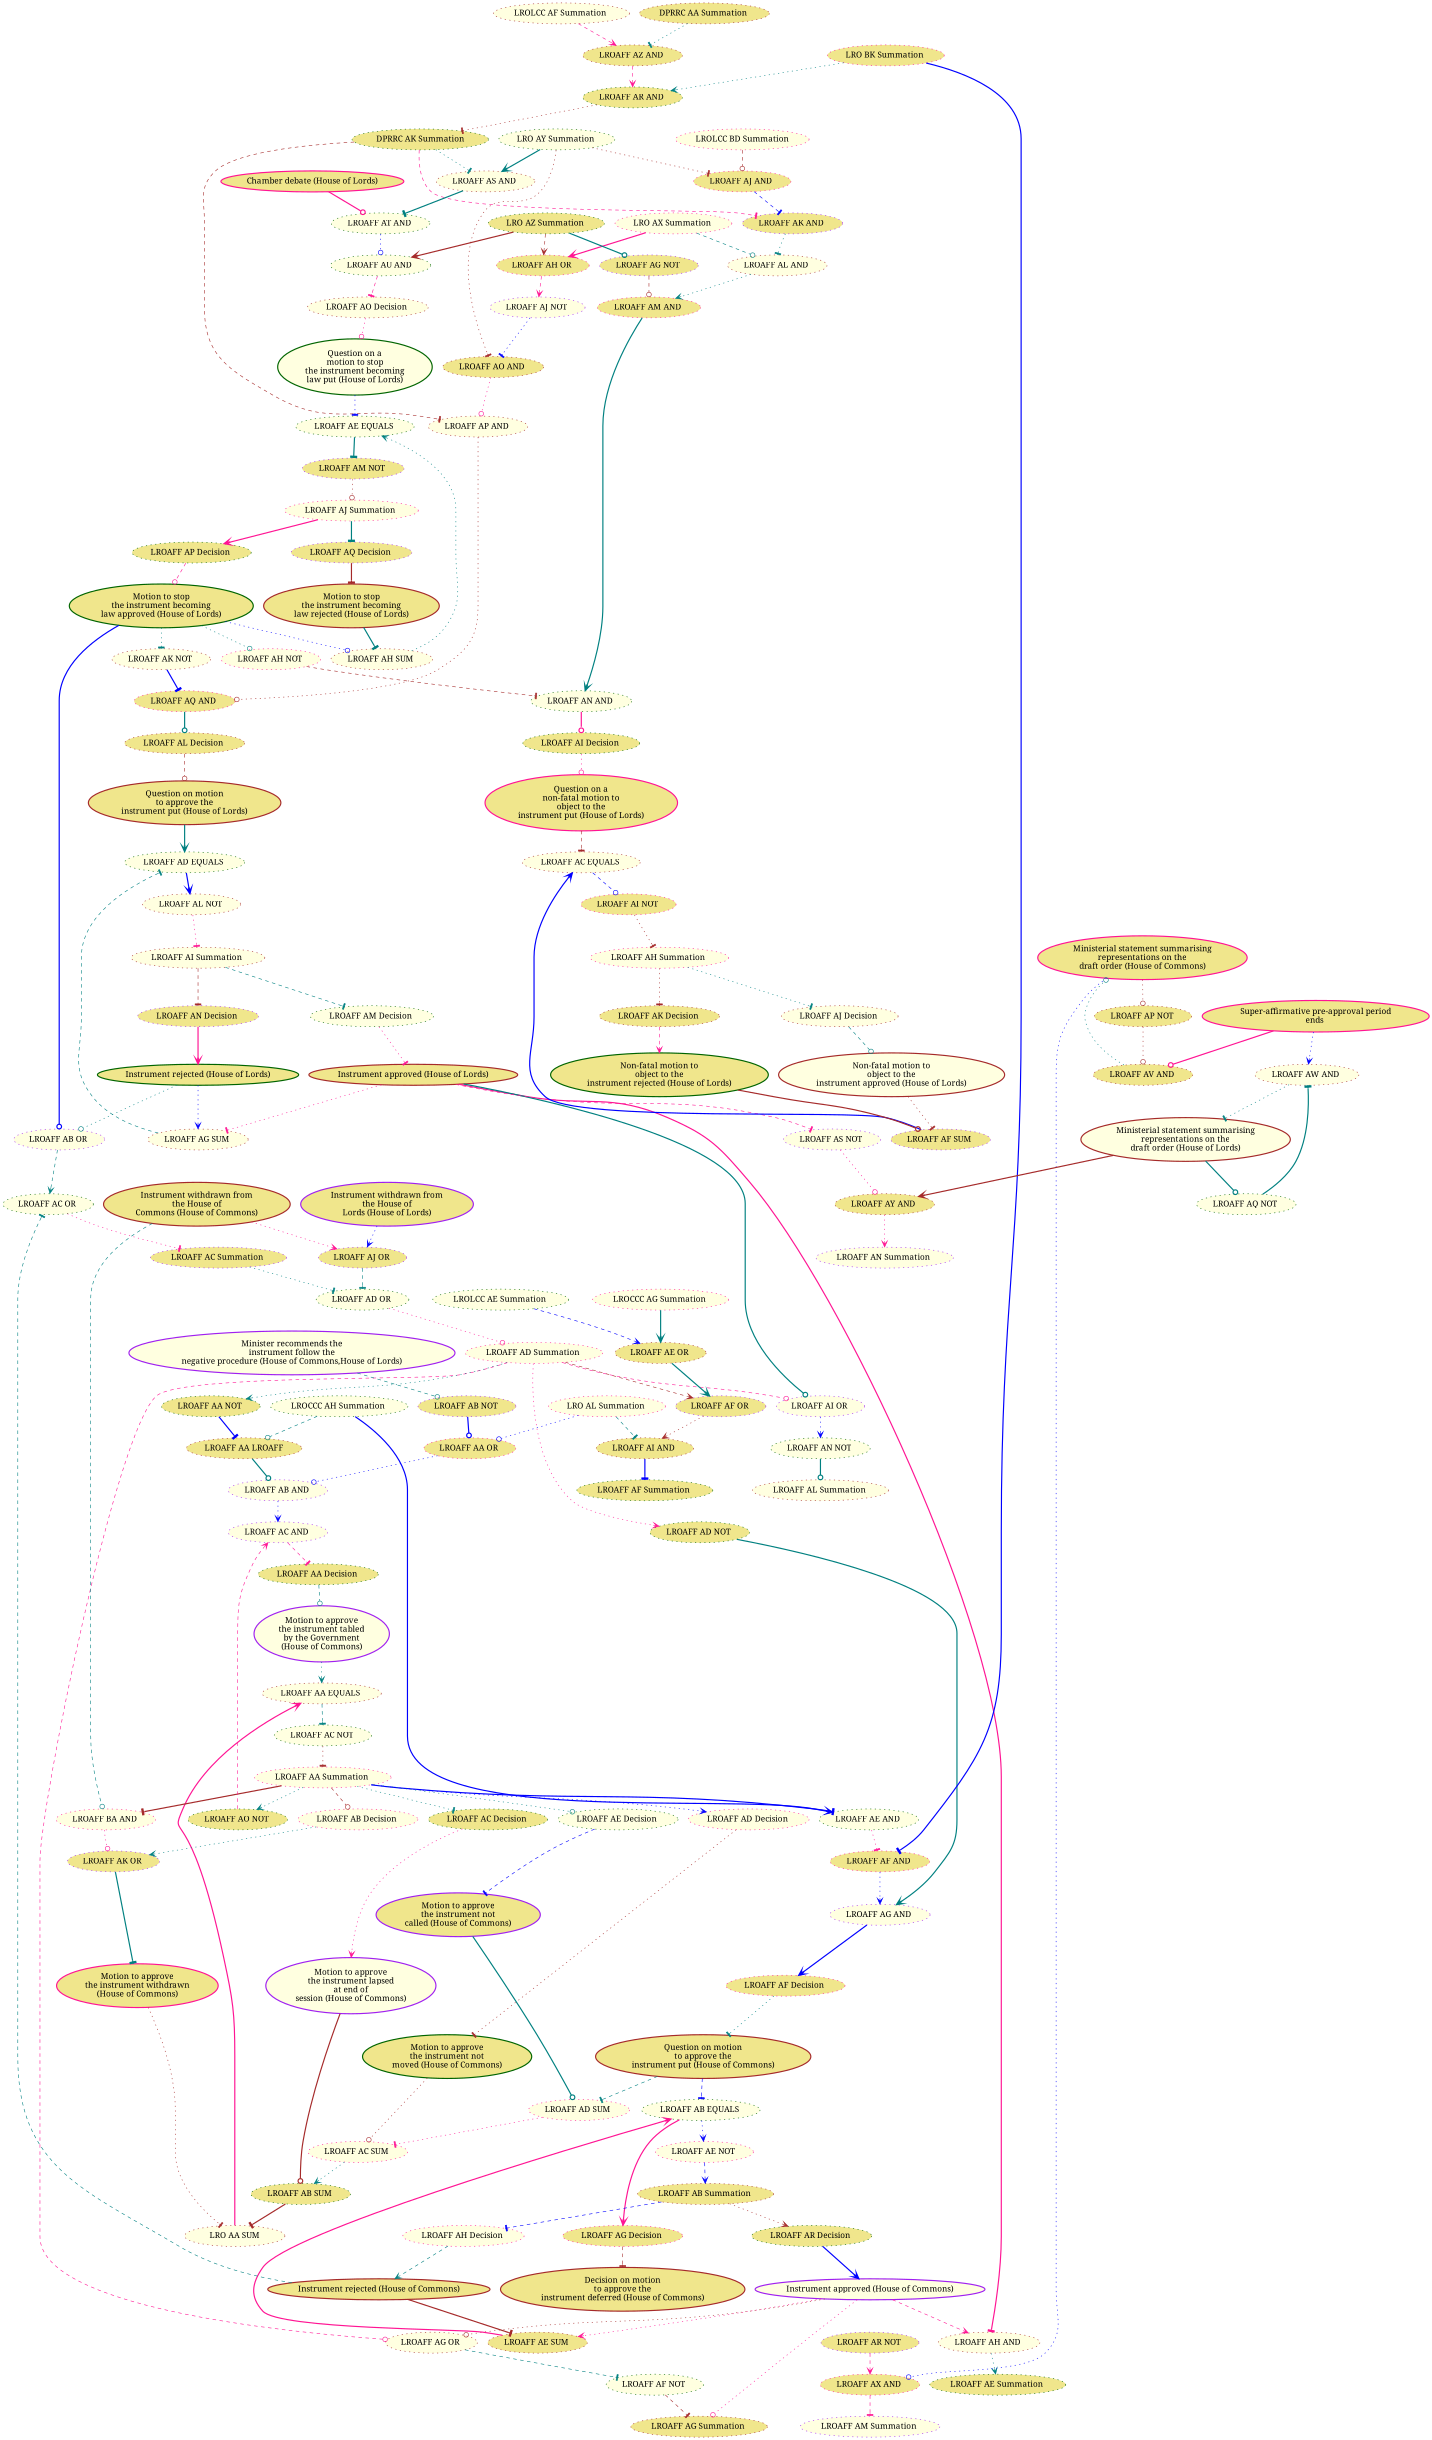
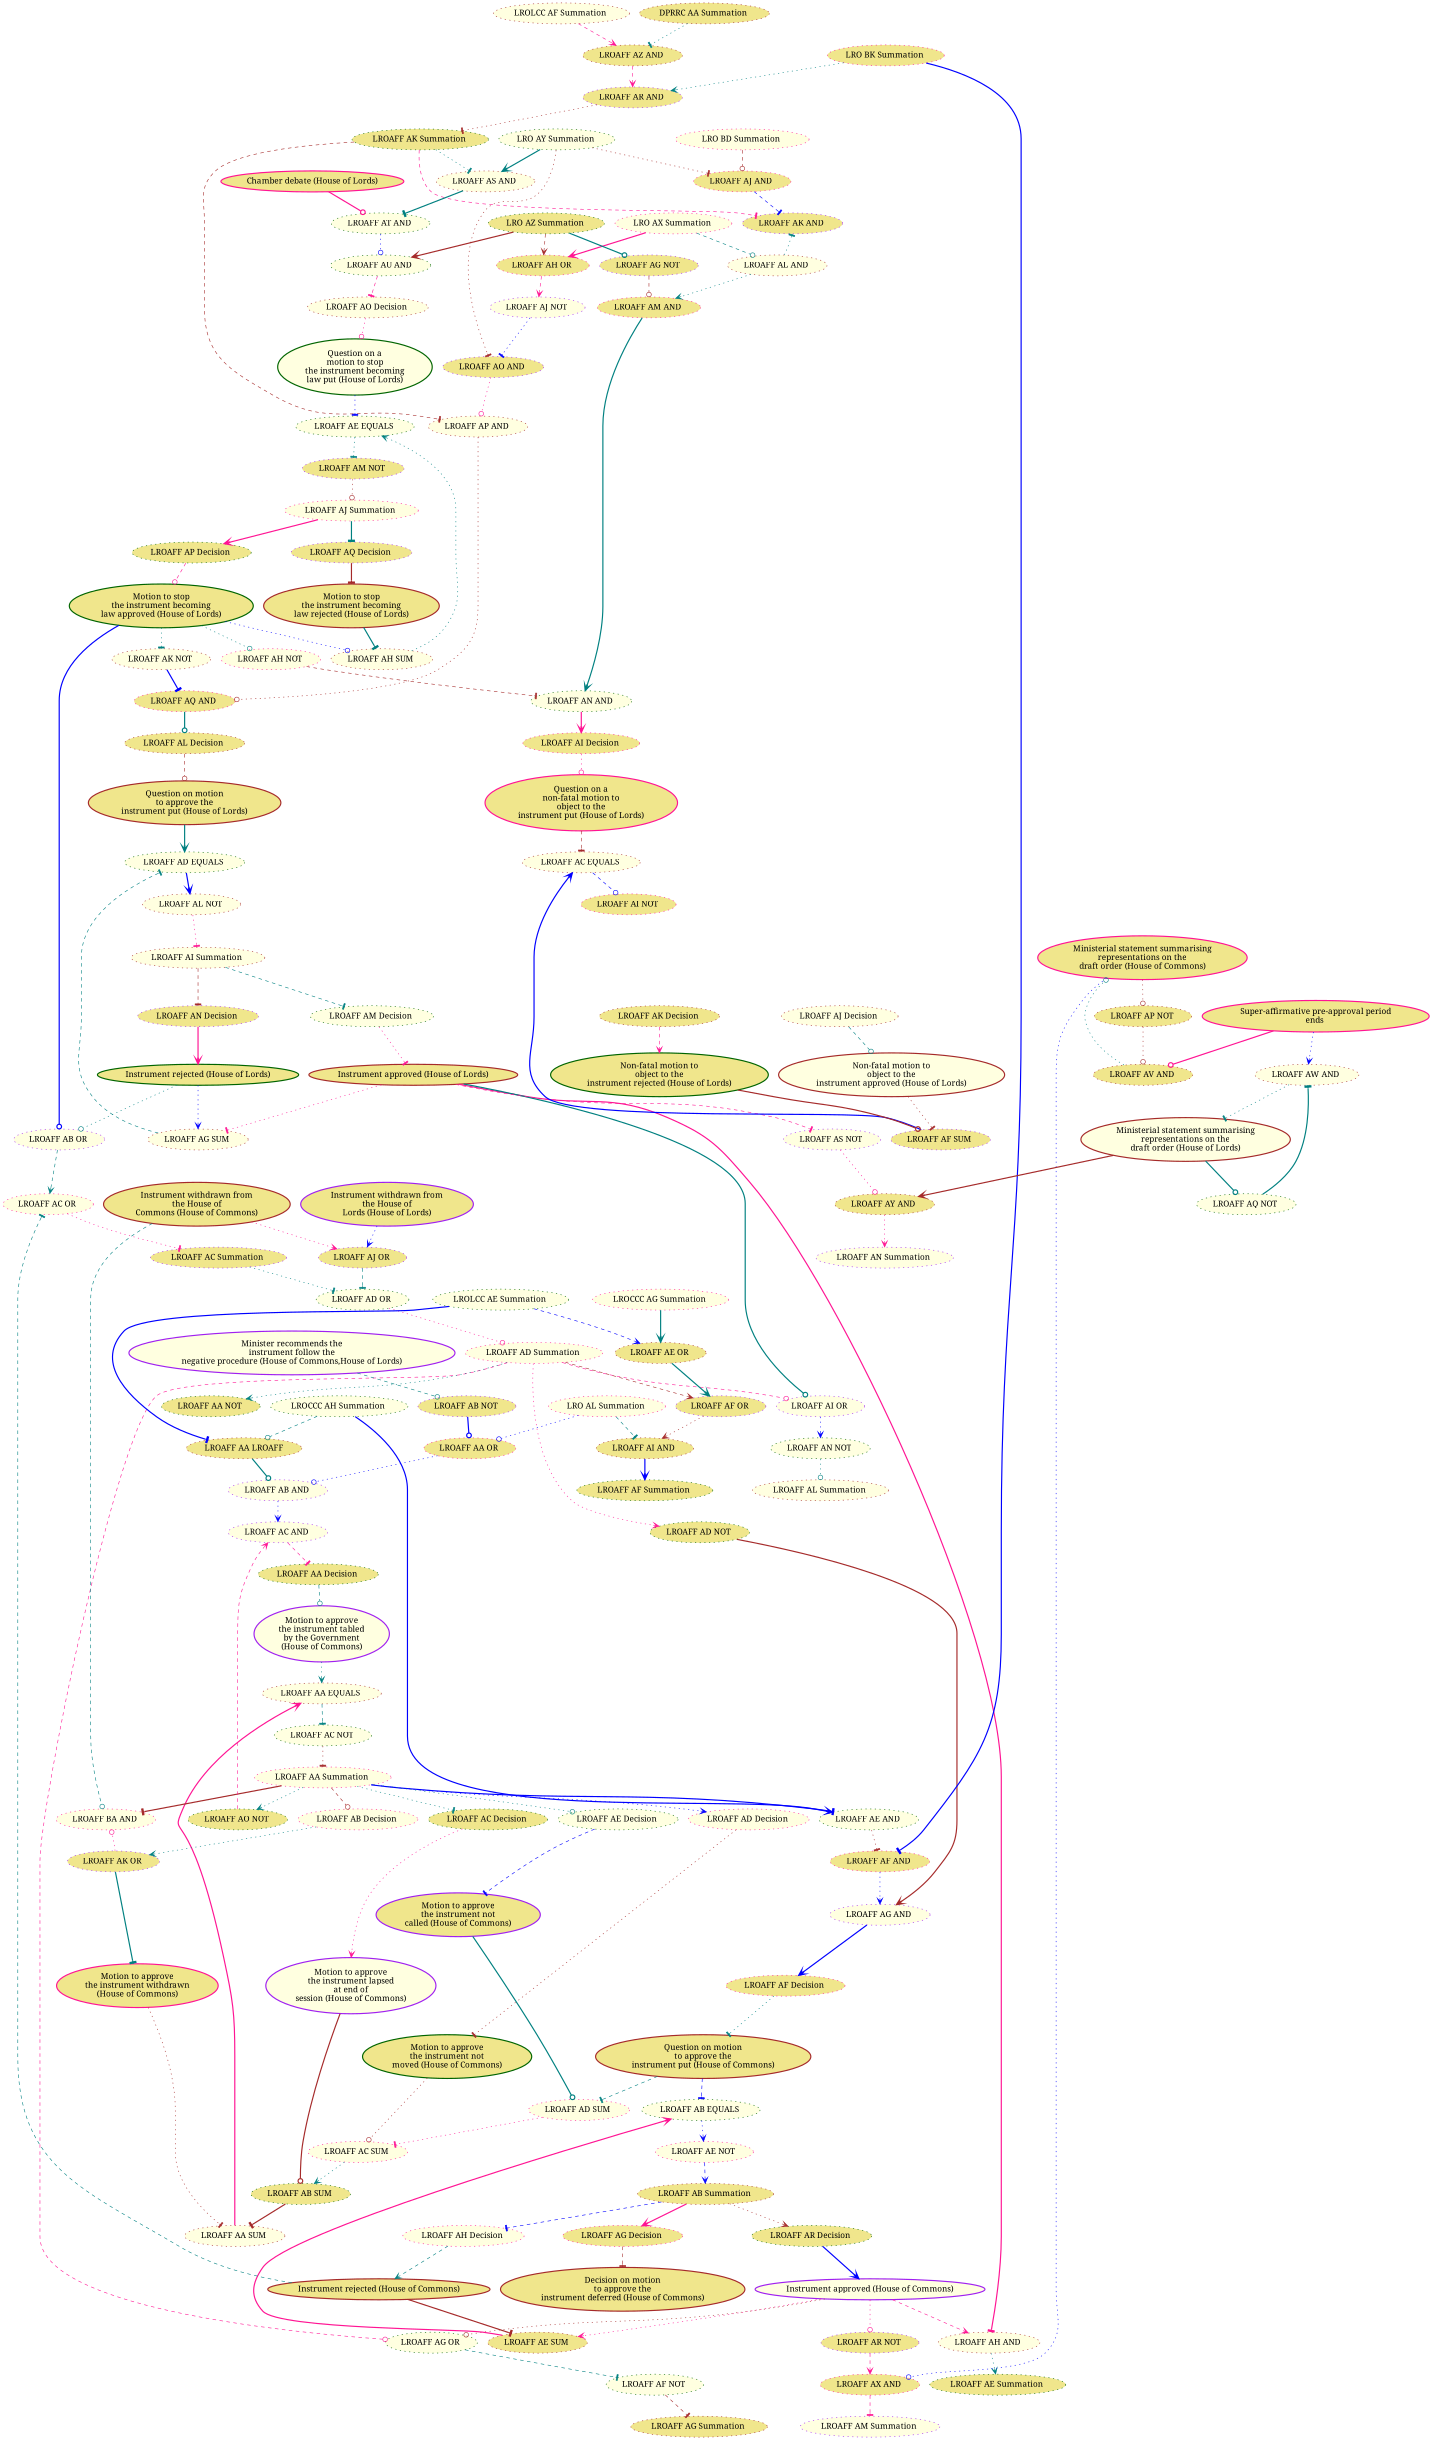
(633, 97) -> (633, 97)
(420, 139) -> (420, 139)
(742, 139) -> (742, 139)
(782, 243) -> (788, 246)
(493, 367) -> (493, 367)
(354, 446) -> (354, 446)
(581, 719) -> (581, 719)
(581, 743) -> (581, 743)
(659, 958) -> none
(48, 1204) -> (48, 1204)
(226, 1426) -> (206, 1316)
(820, 1467) -> (820, 1467)
(645, 1468) -> (645, 1468)
(957, 1654) -> (957, 1654)
(105, 1838) -> (114, 1843)
(874, 1839) -> (874, 1839)
(638, 2161) -> (667, 2214)
(235, 2236) -> (235, 2236)
(431, 2343) -> (431, 2343)
(786, 2356) -> (870, 2314)
